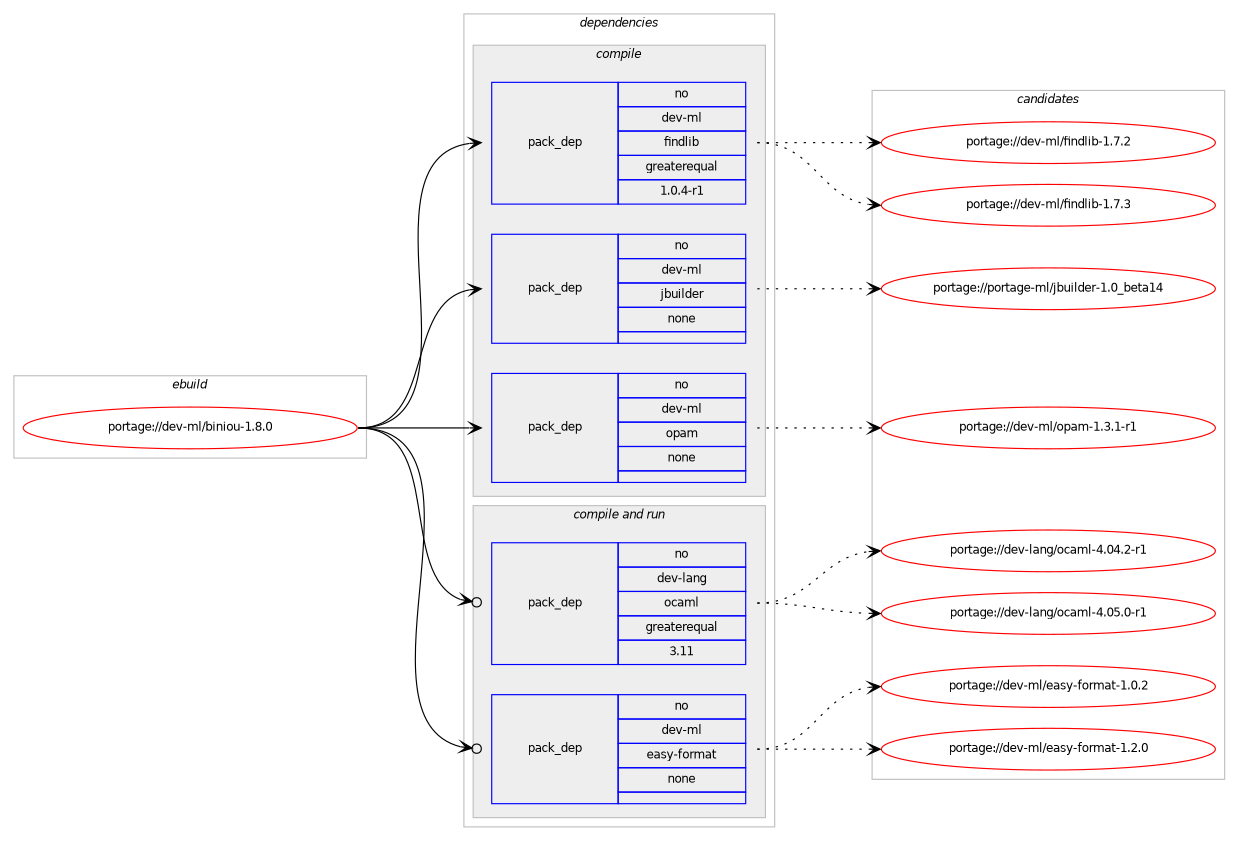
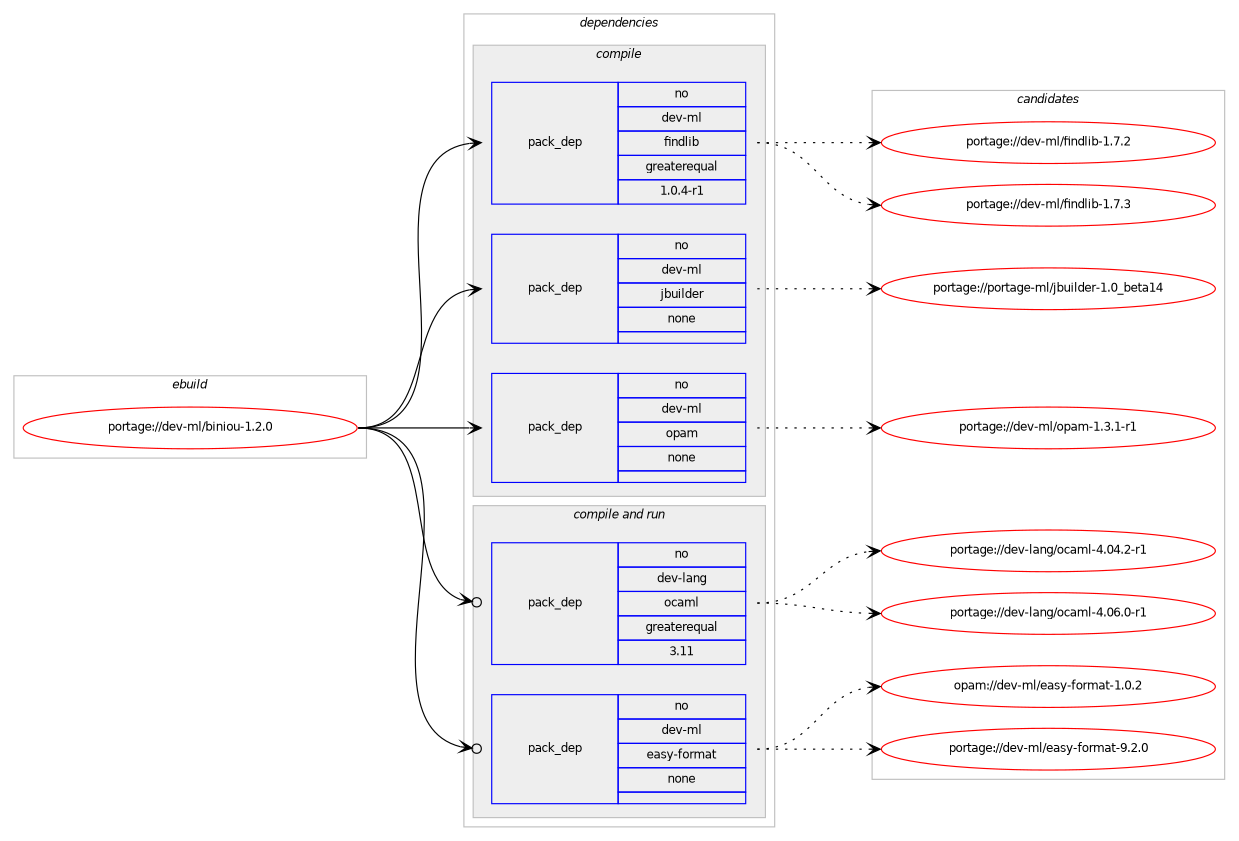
(190, 428) -> (190, 428)
(1048, 613) -> (1048, 613)
(1048, 687) -> (1048, 687)
(1048, 749) -> (1048, 749)
